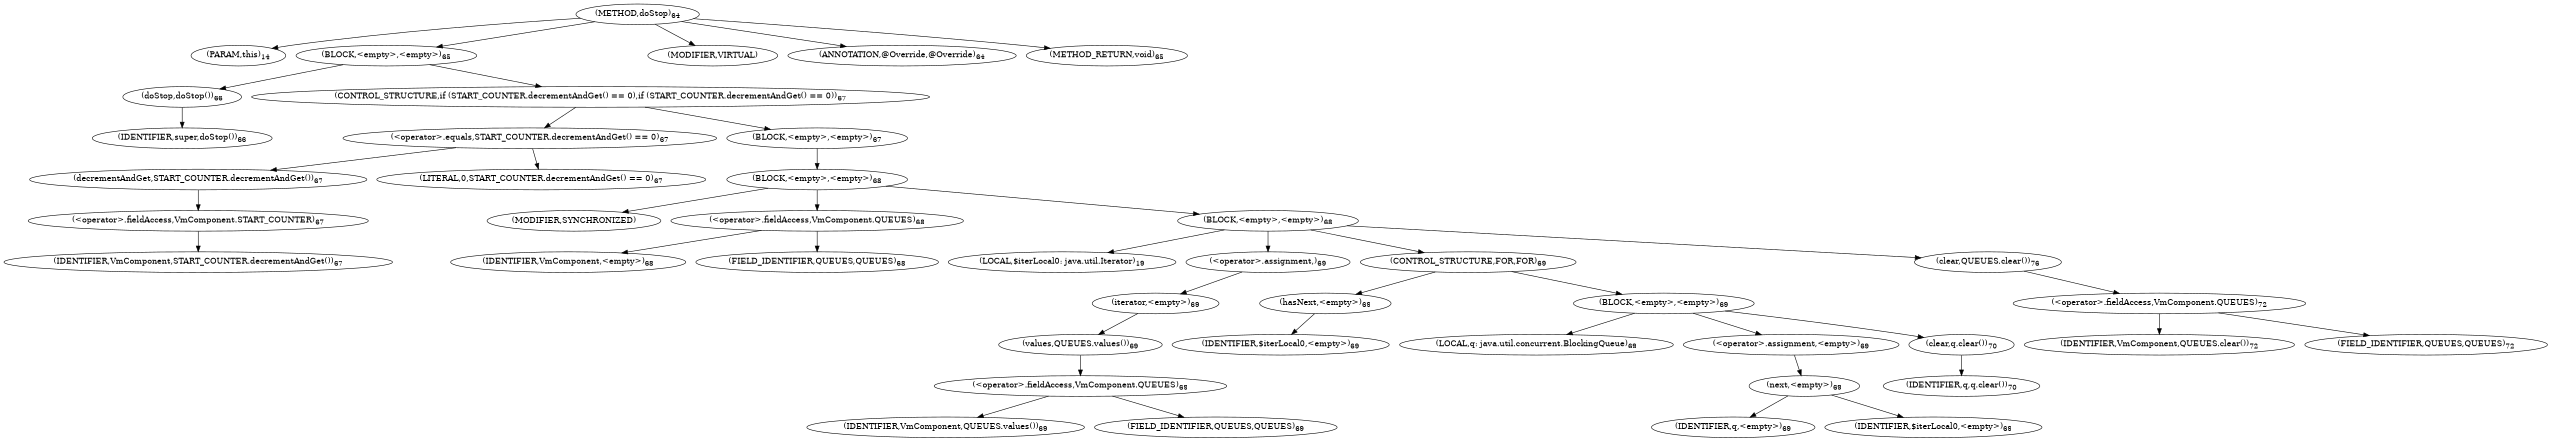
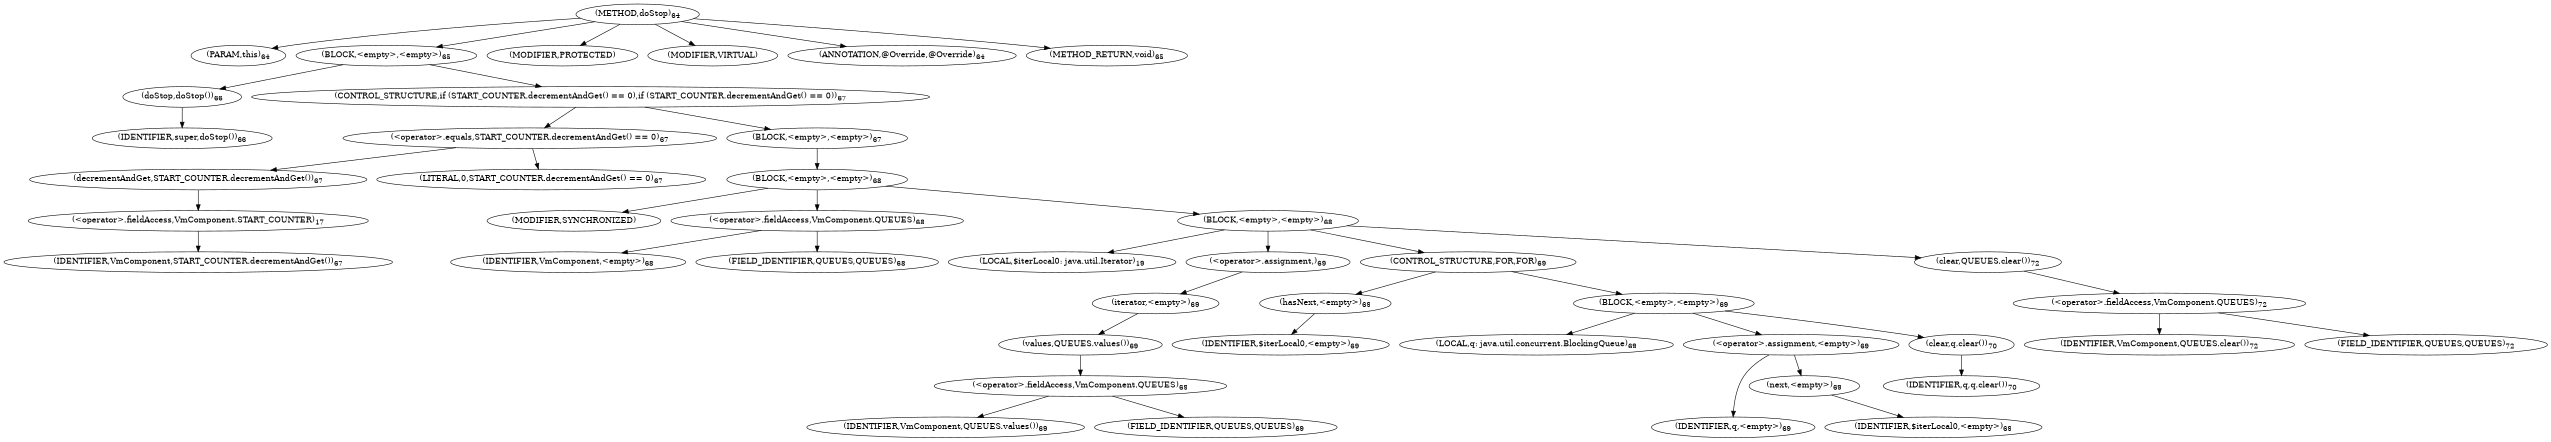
(266, 55) -> (266, 55)
none -> (562, 56)
(320, 220) -> (320, 220)
(2035, 261) -> (2035, 261)
(1772, 405) -> (1743, 378)
